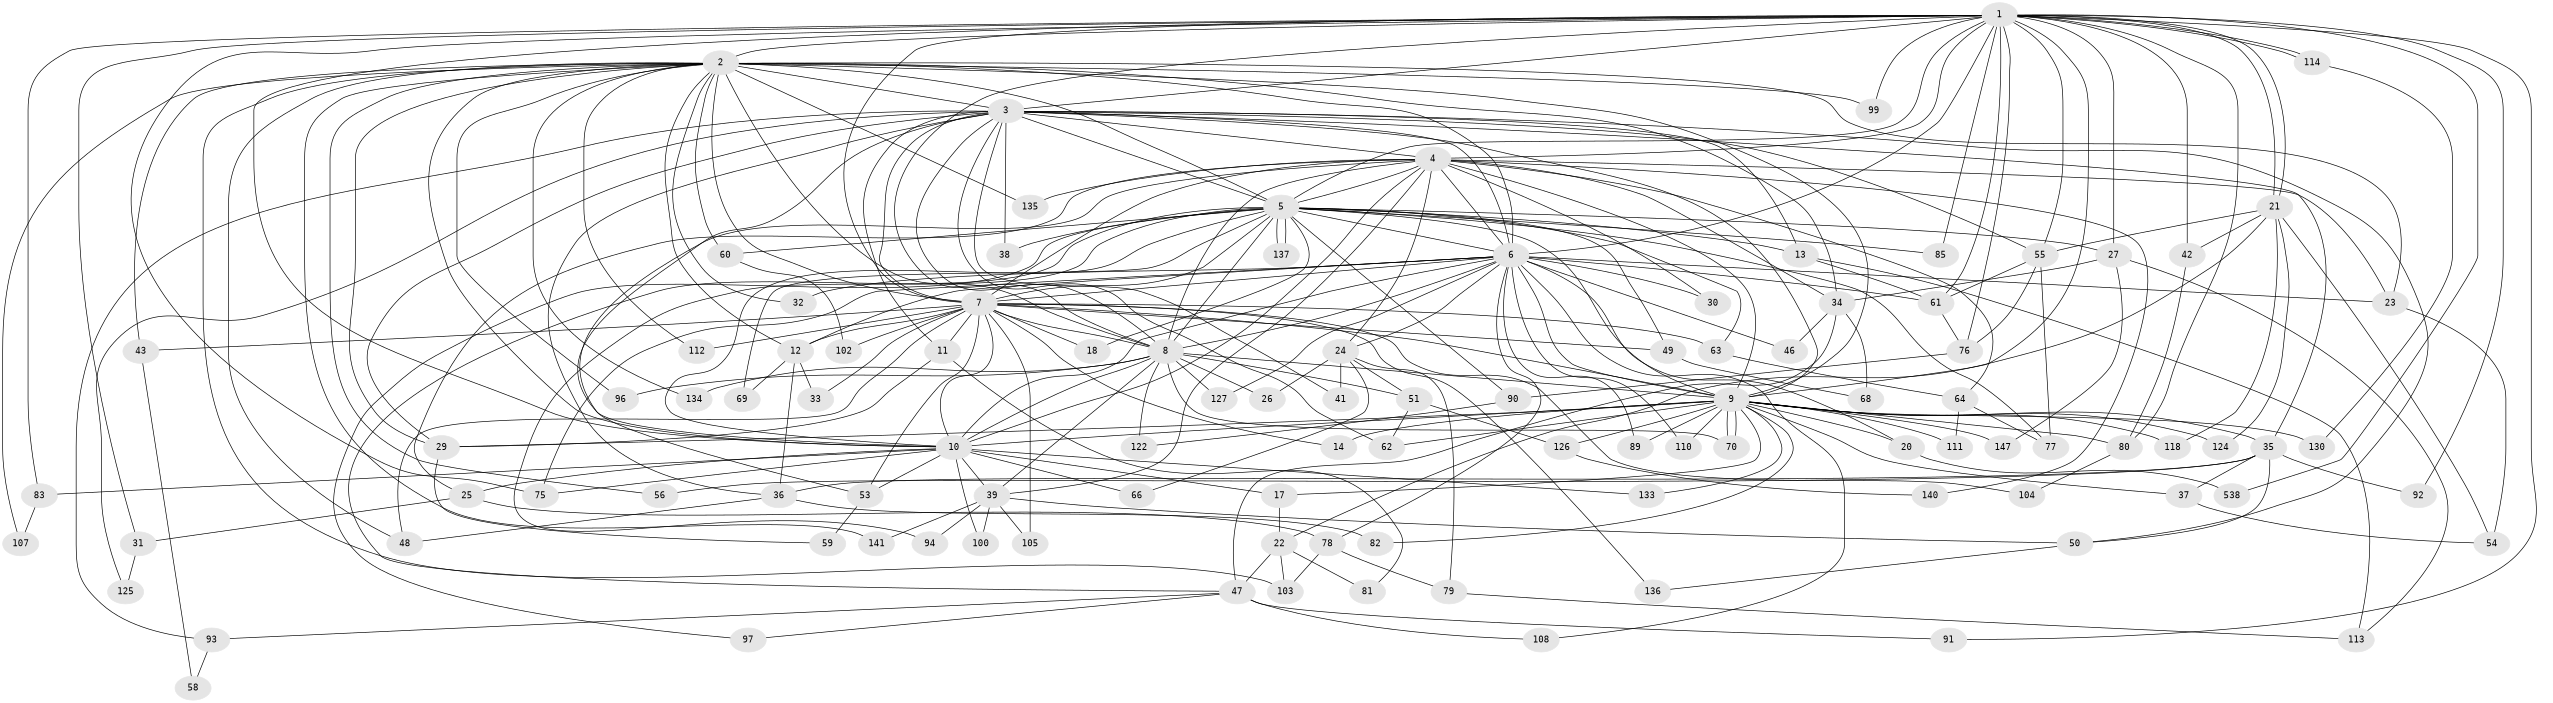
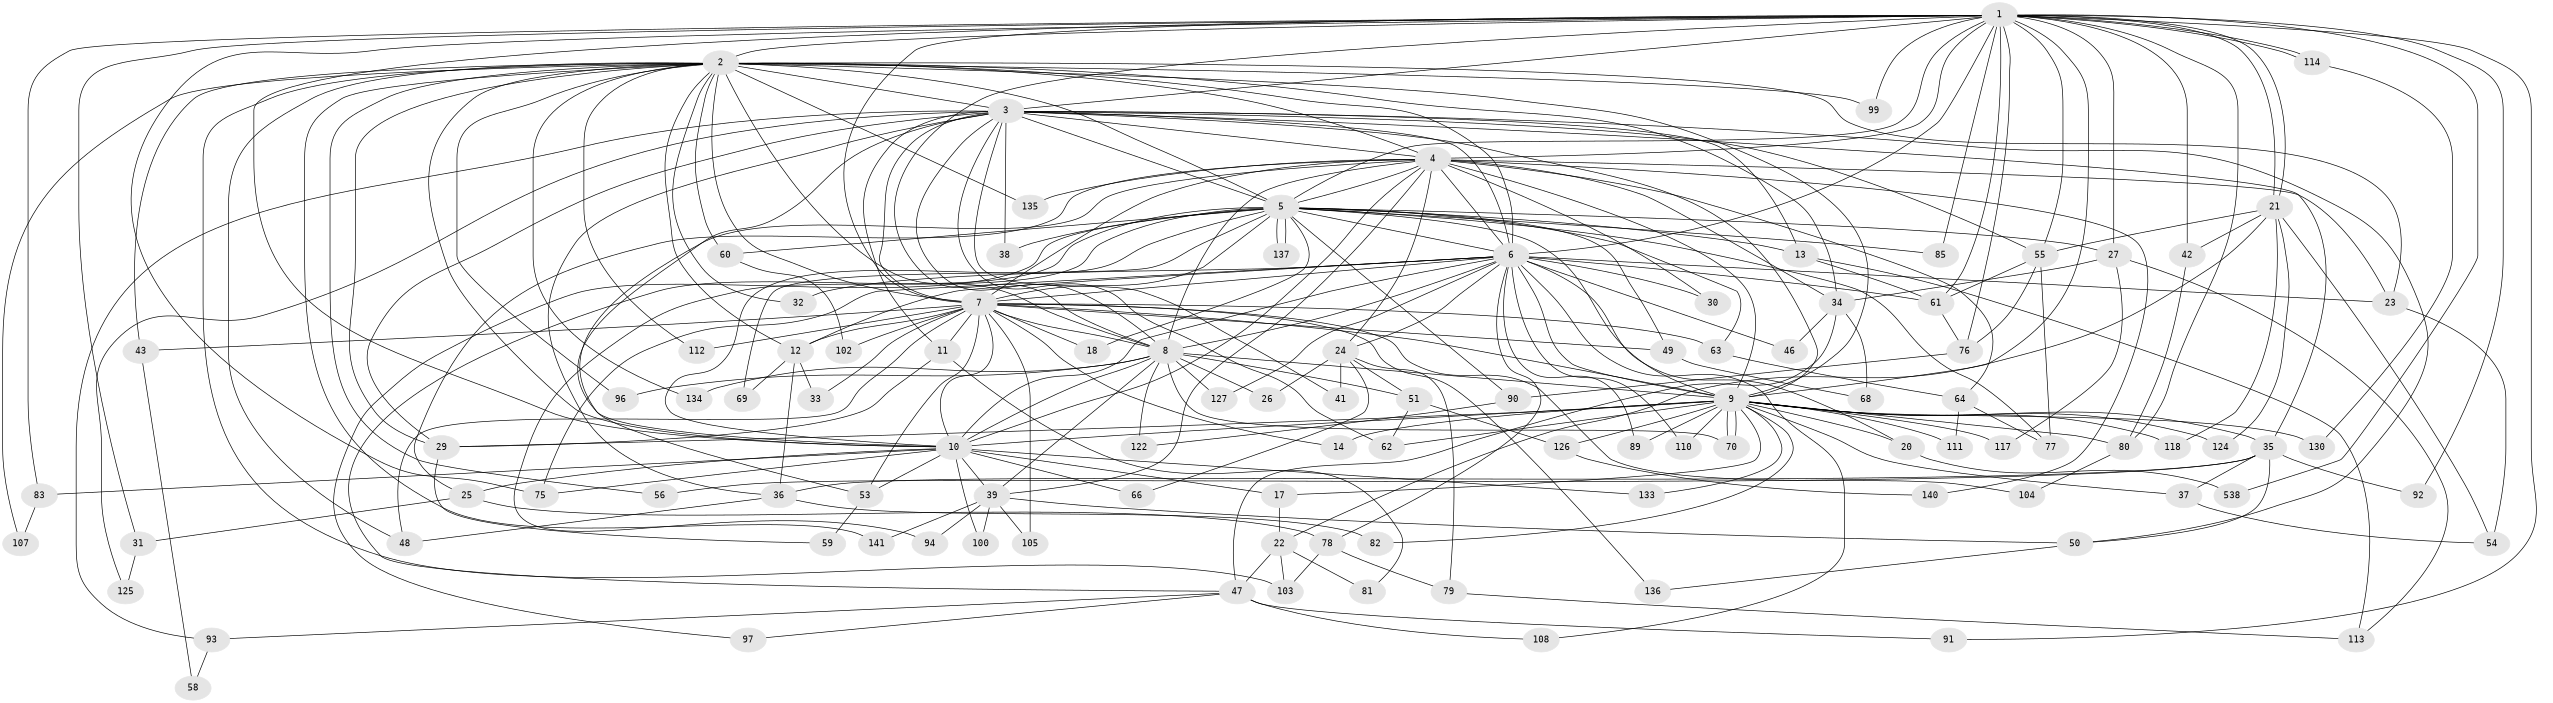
none -> (1151, 86)
(1216, 288) -> none
(2003, 448) -> (2003, 448)
